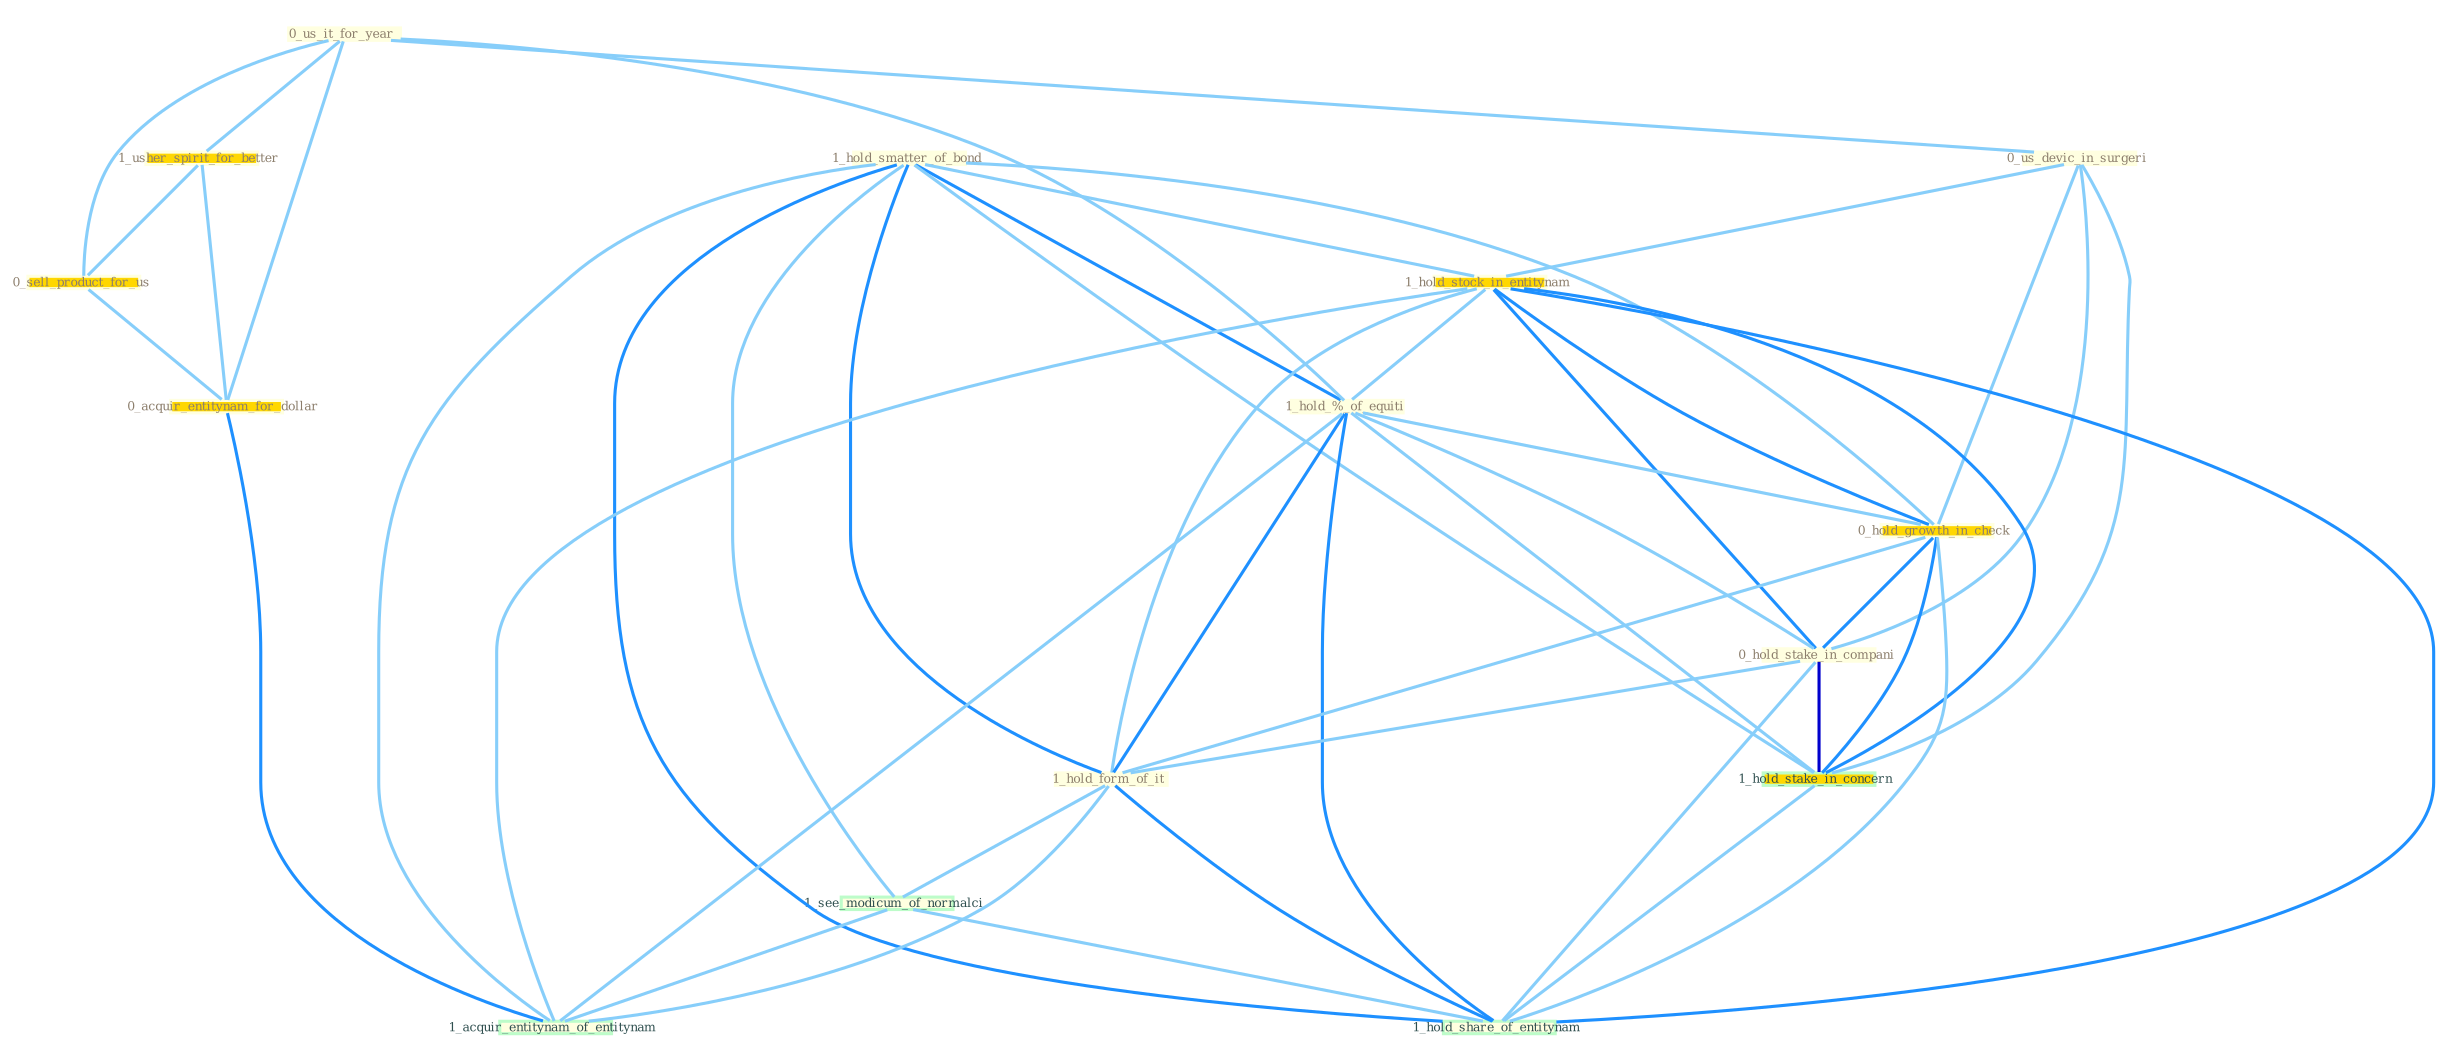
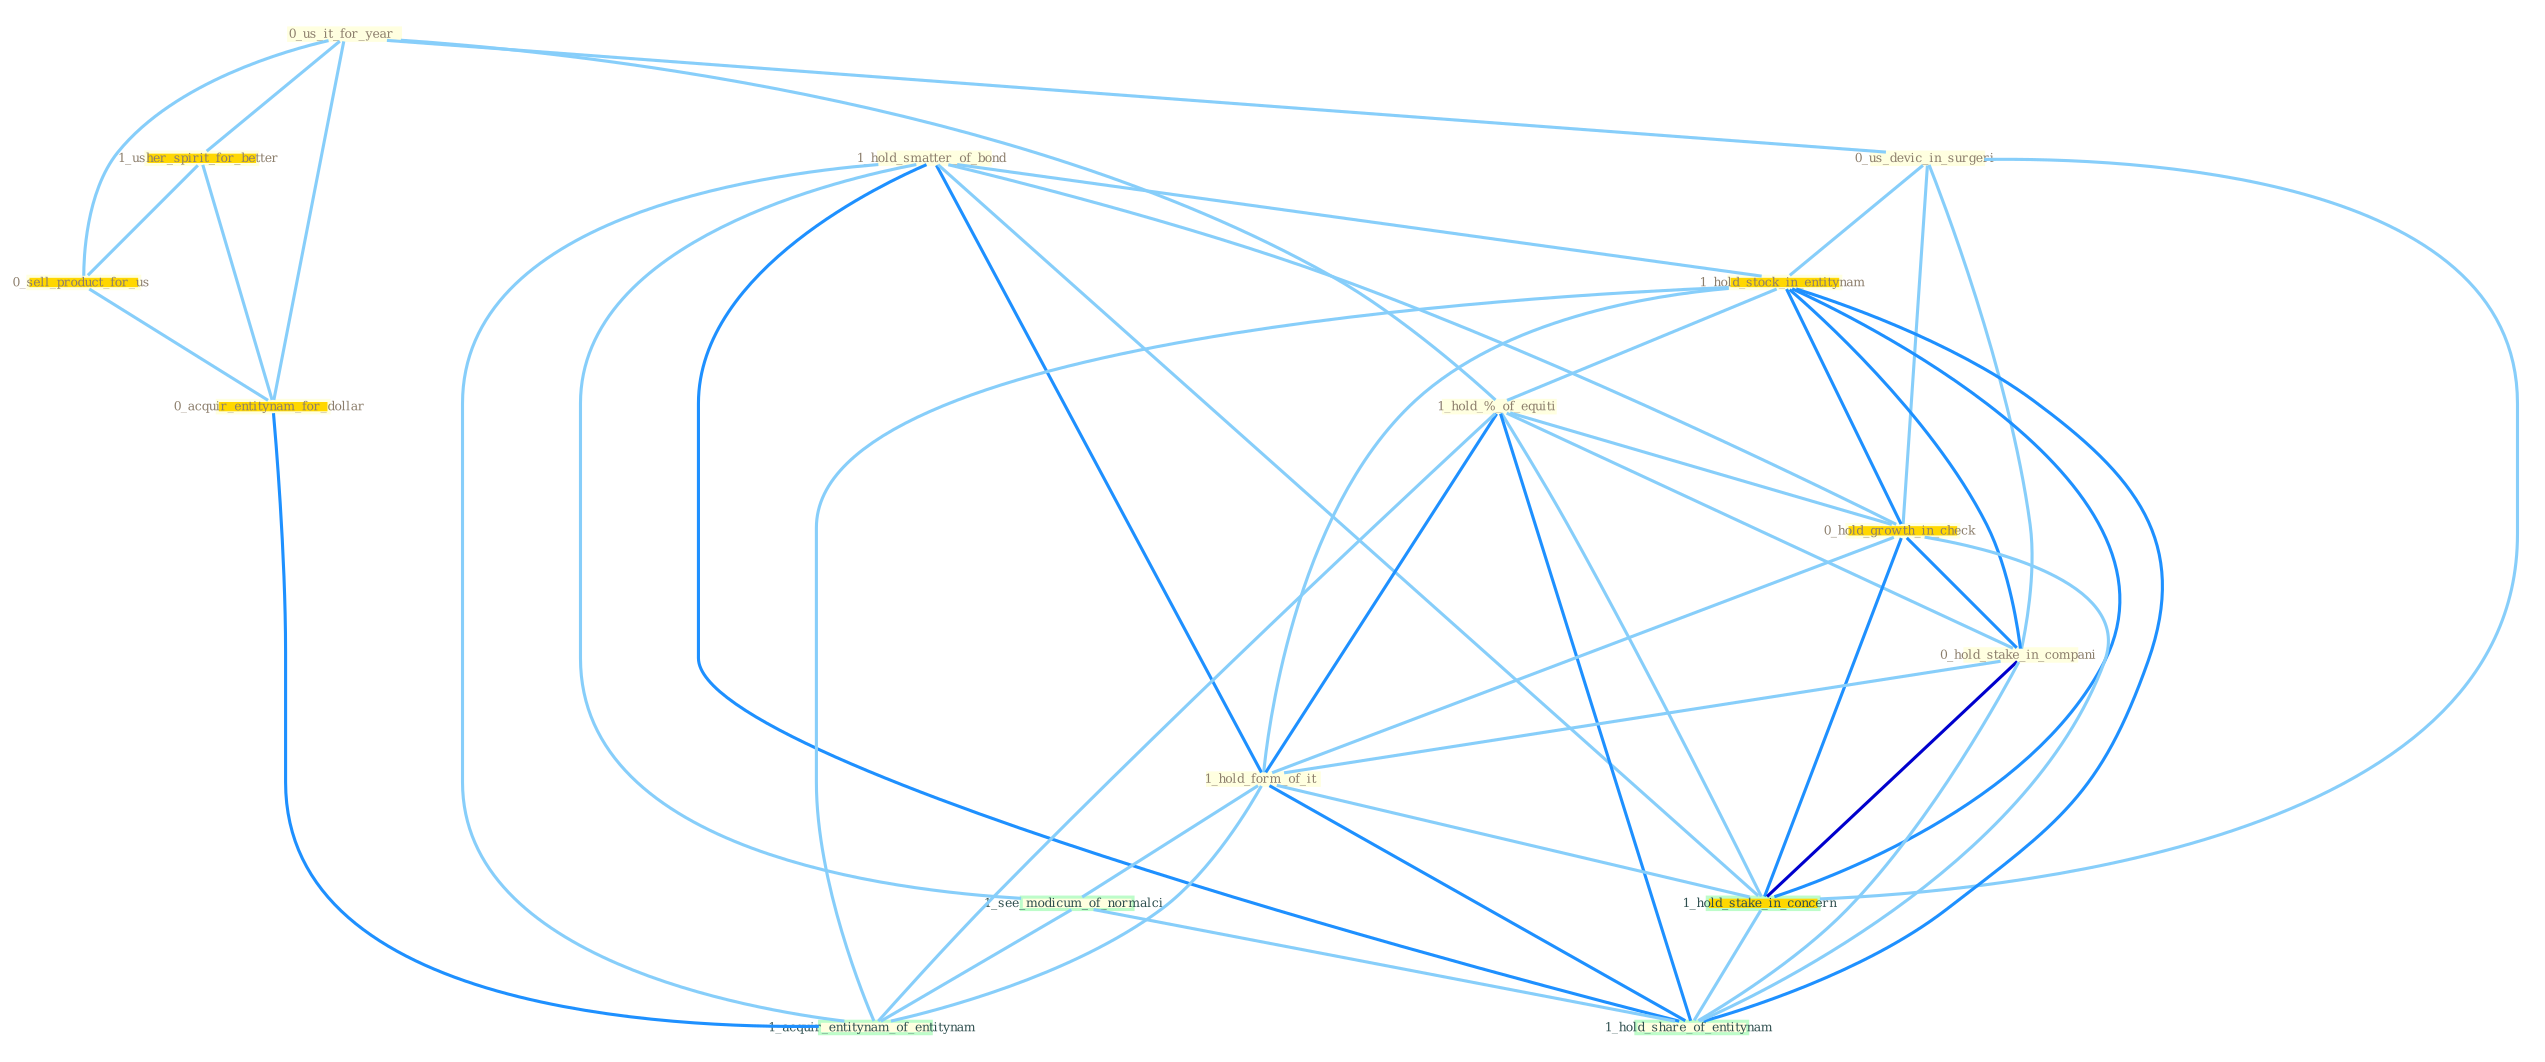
(1128, 282) -> none
none -> (1513, 841)
